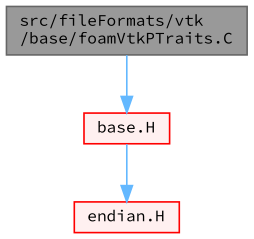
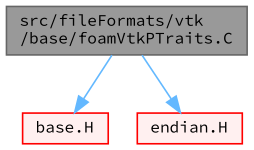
(127, 165) -> (157, 77)
